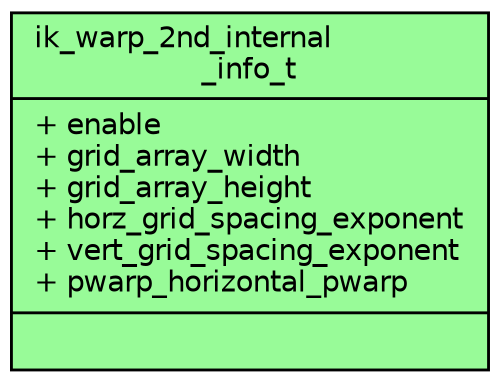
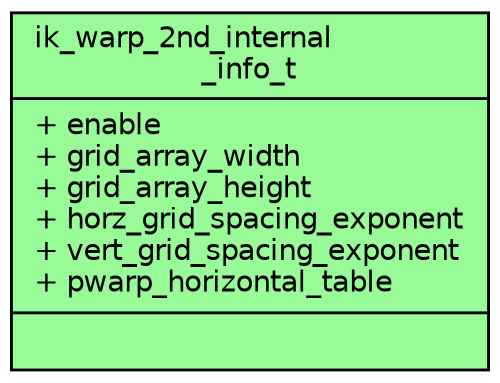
(221, 283) -> (214, 283)
